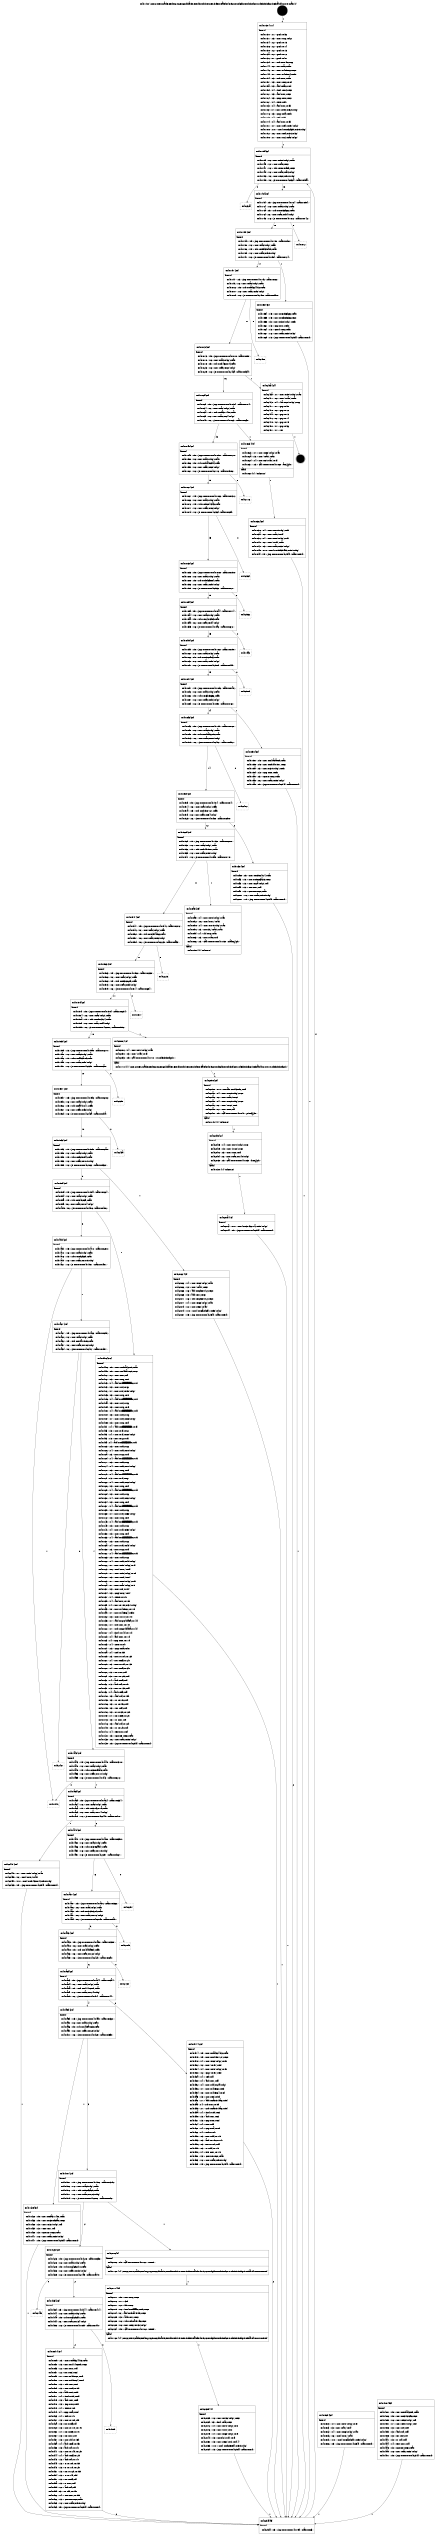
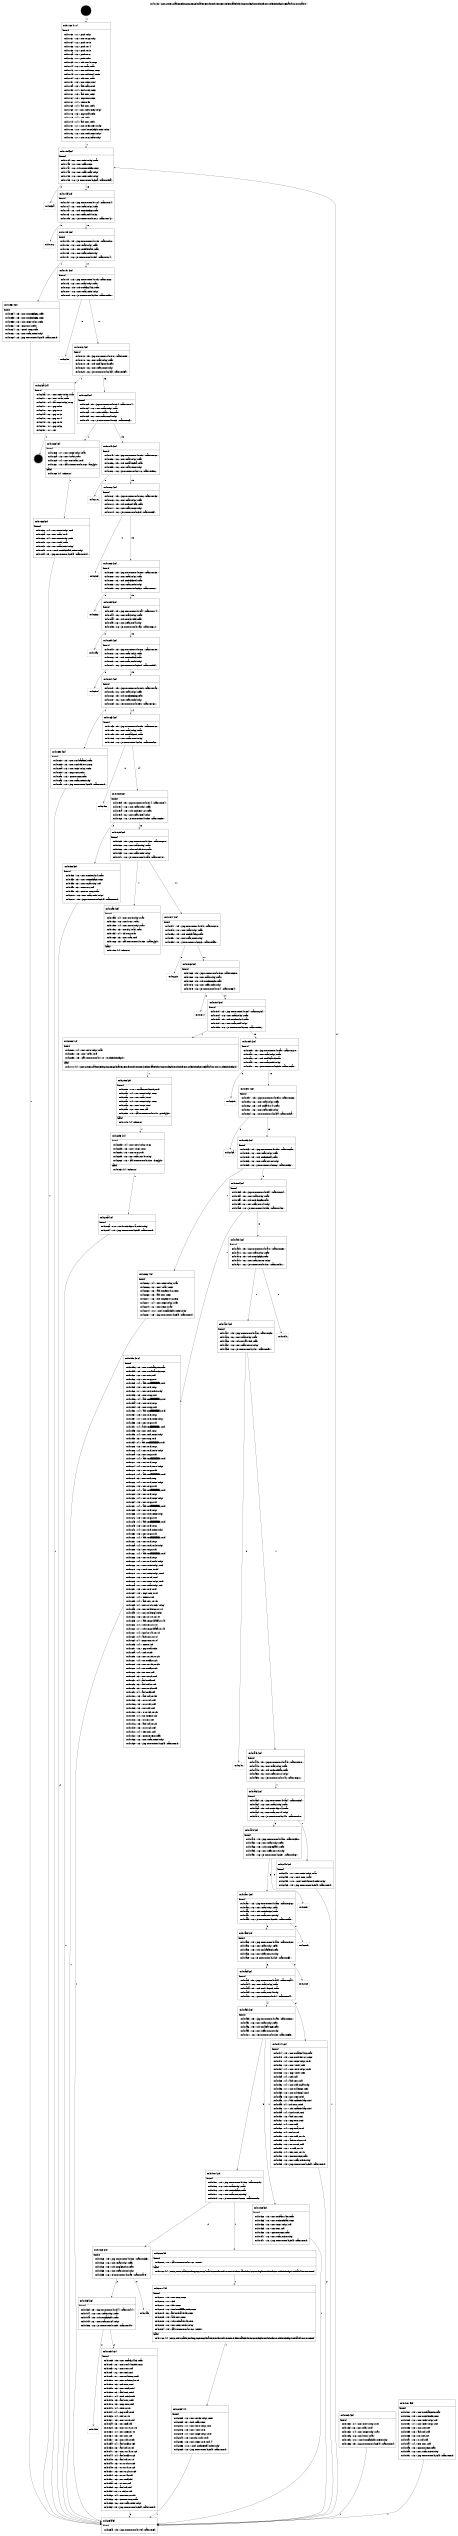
(64, 1790) -> none
